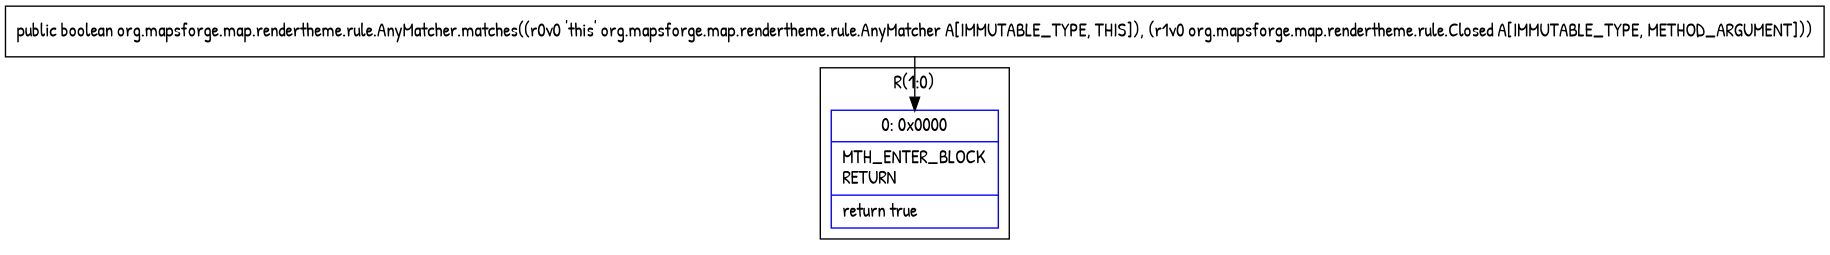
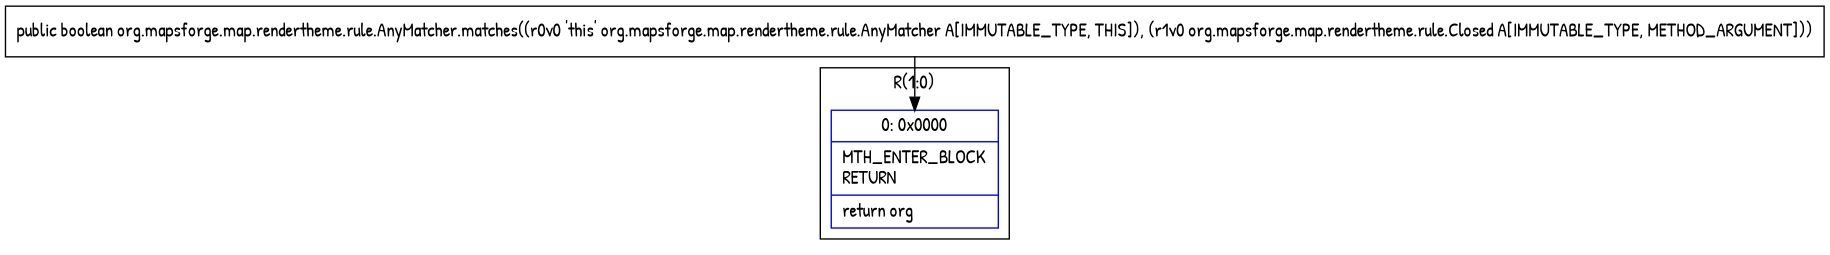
(880, 211) -> (878, 211)
